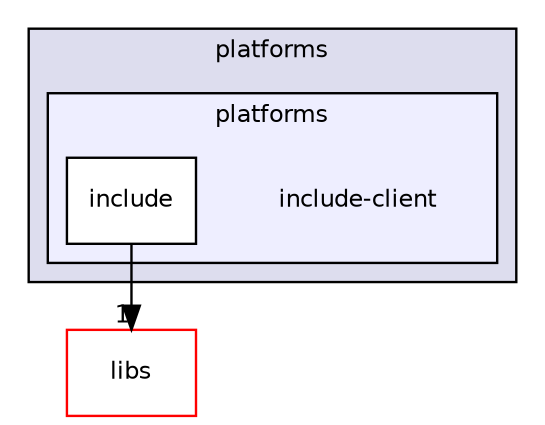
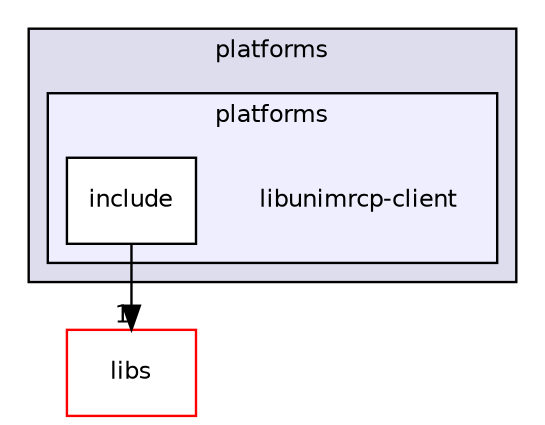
(359, 201) -> (359, 201)
